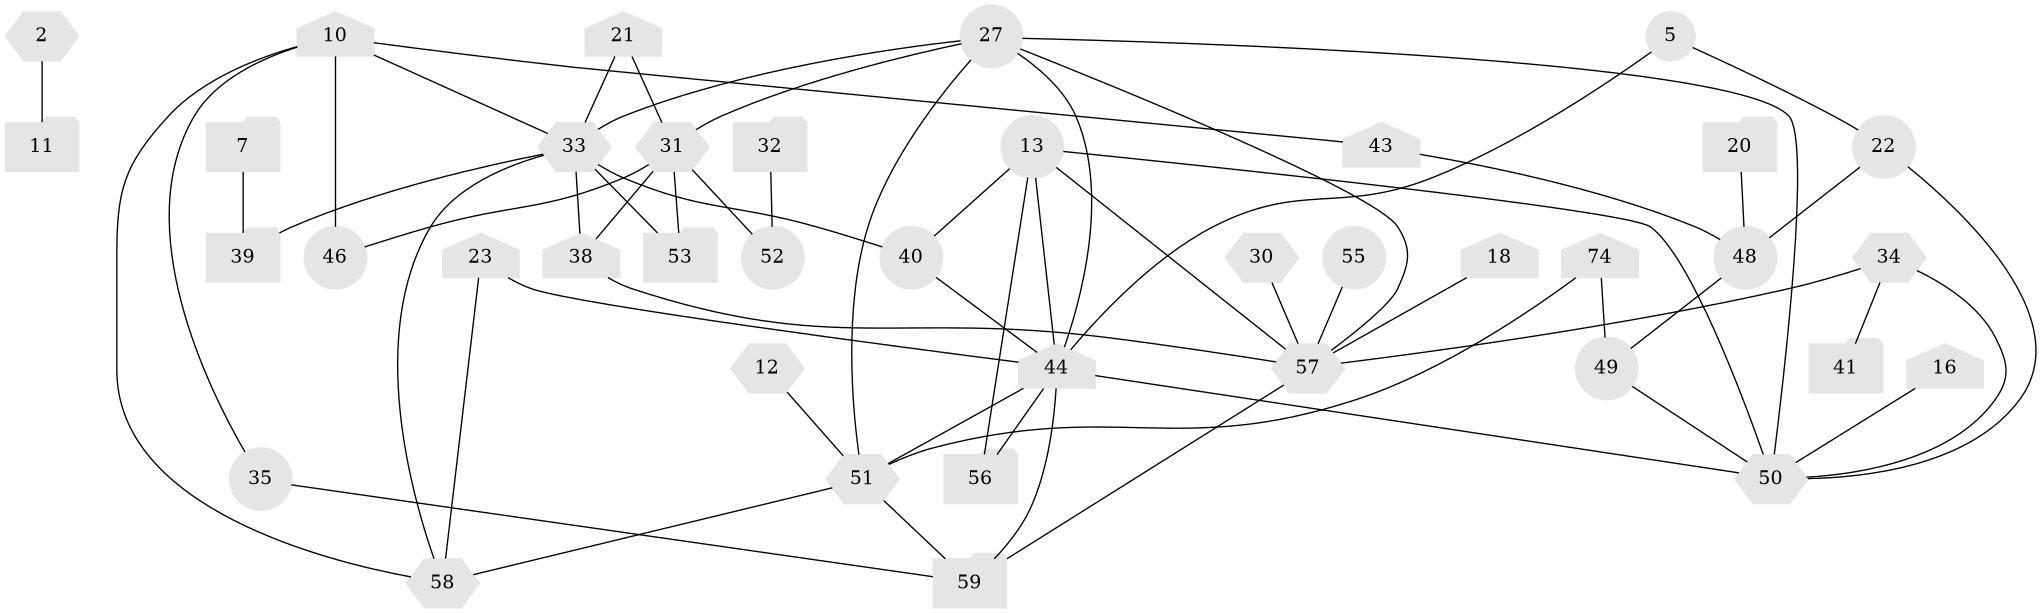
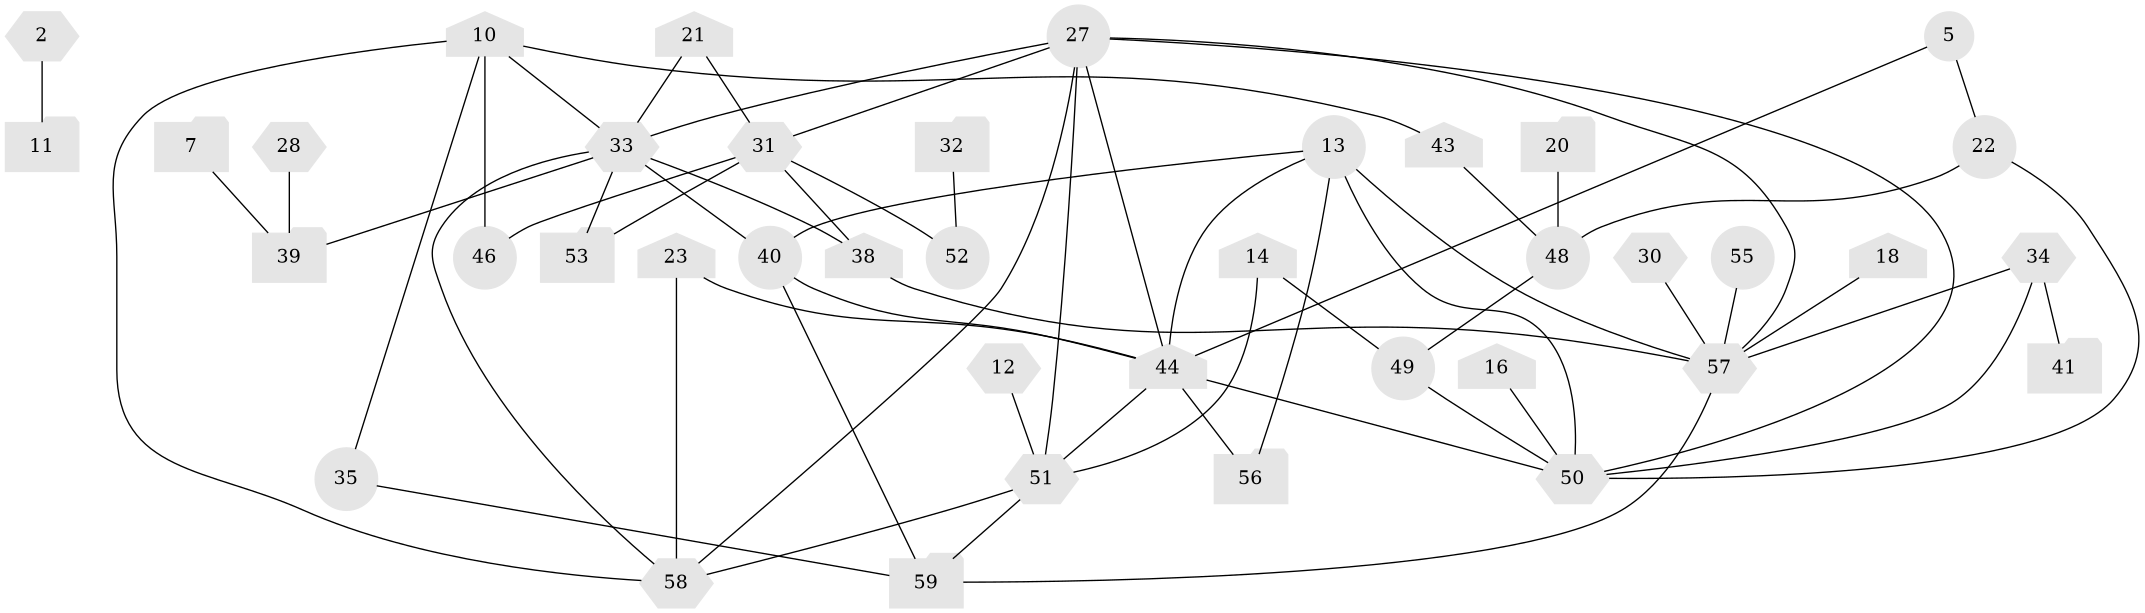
none -> (289, 147)
(1600, 258) -> (1258, 258)
none -> (940, 351)
(1041, 480) -> (846, 416)
